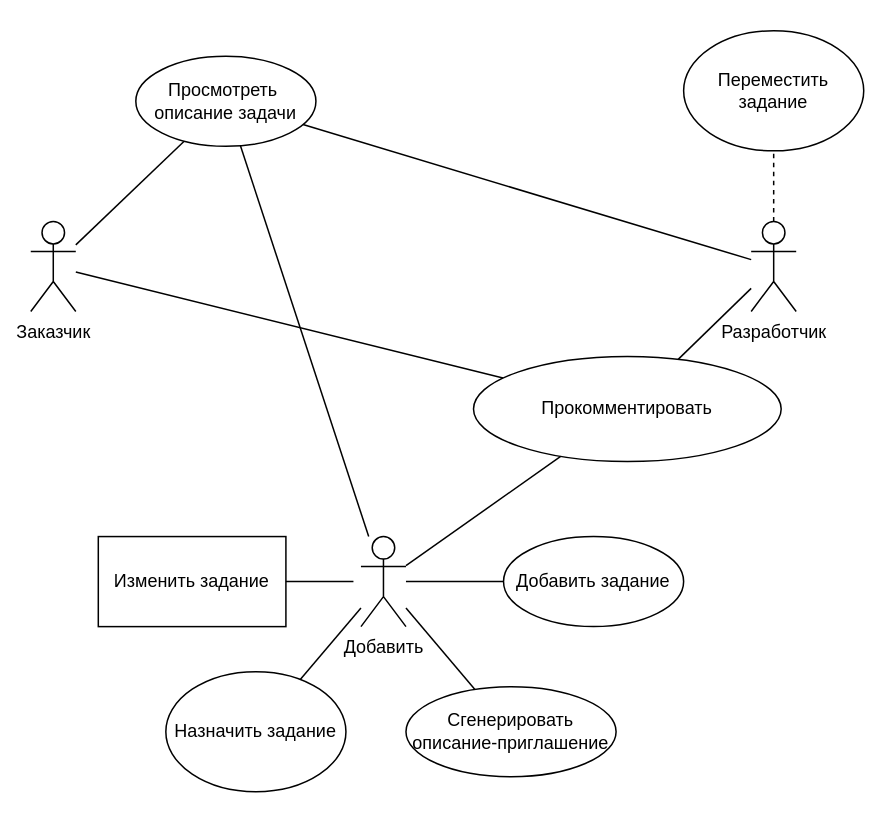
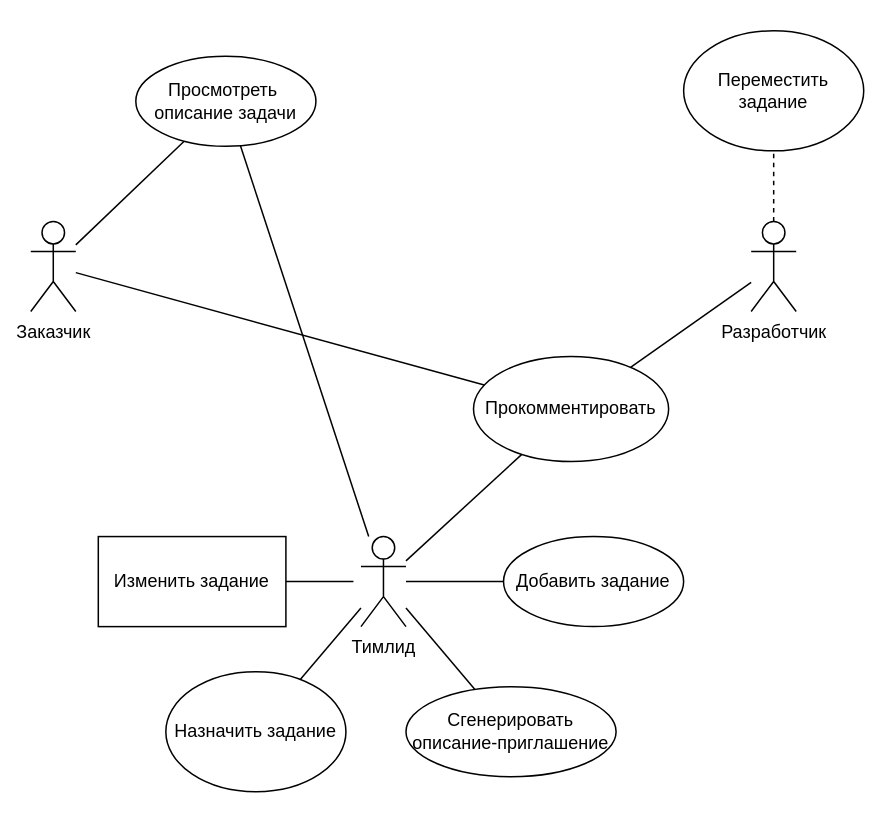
(527, 192) -> none
(627, 409) -> (571, 409)
(384, 648) -> (384, 648)
